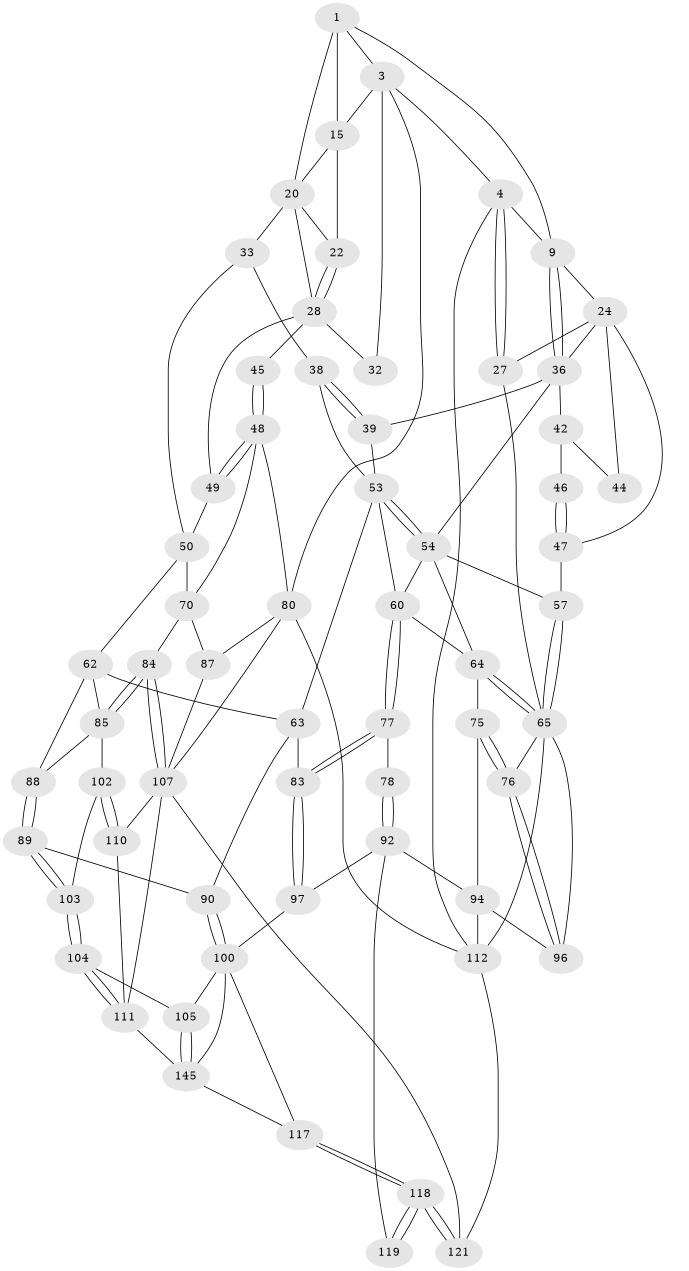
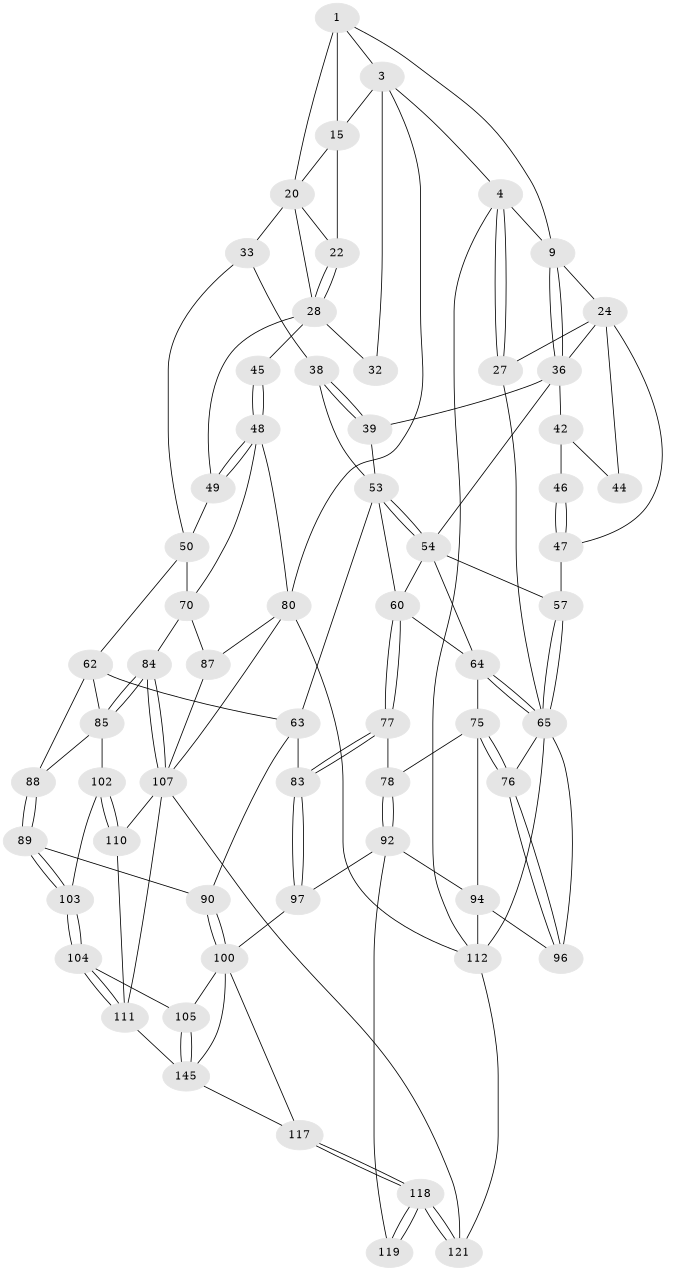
none -> (439, 749)
